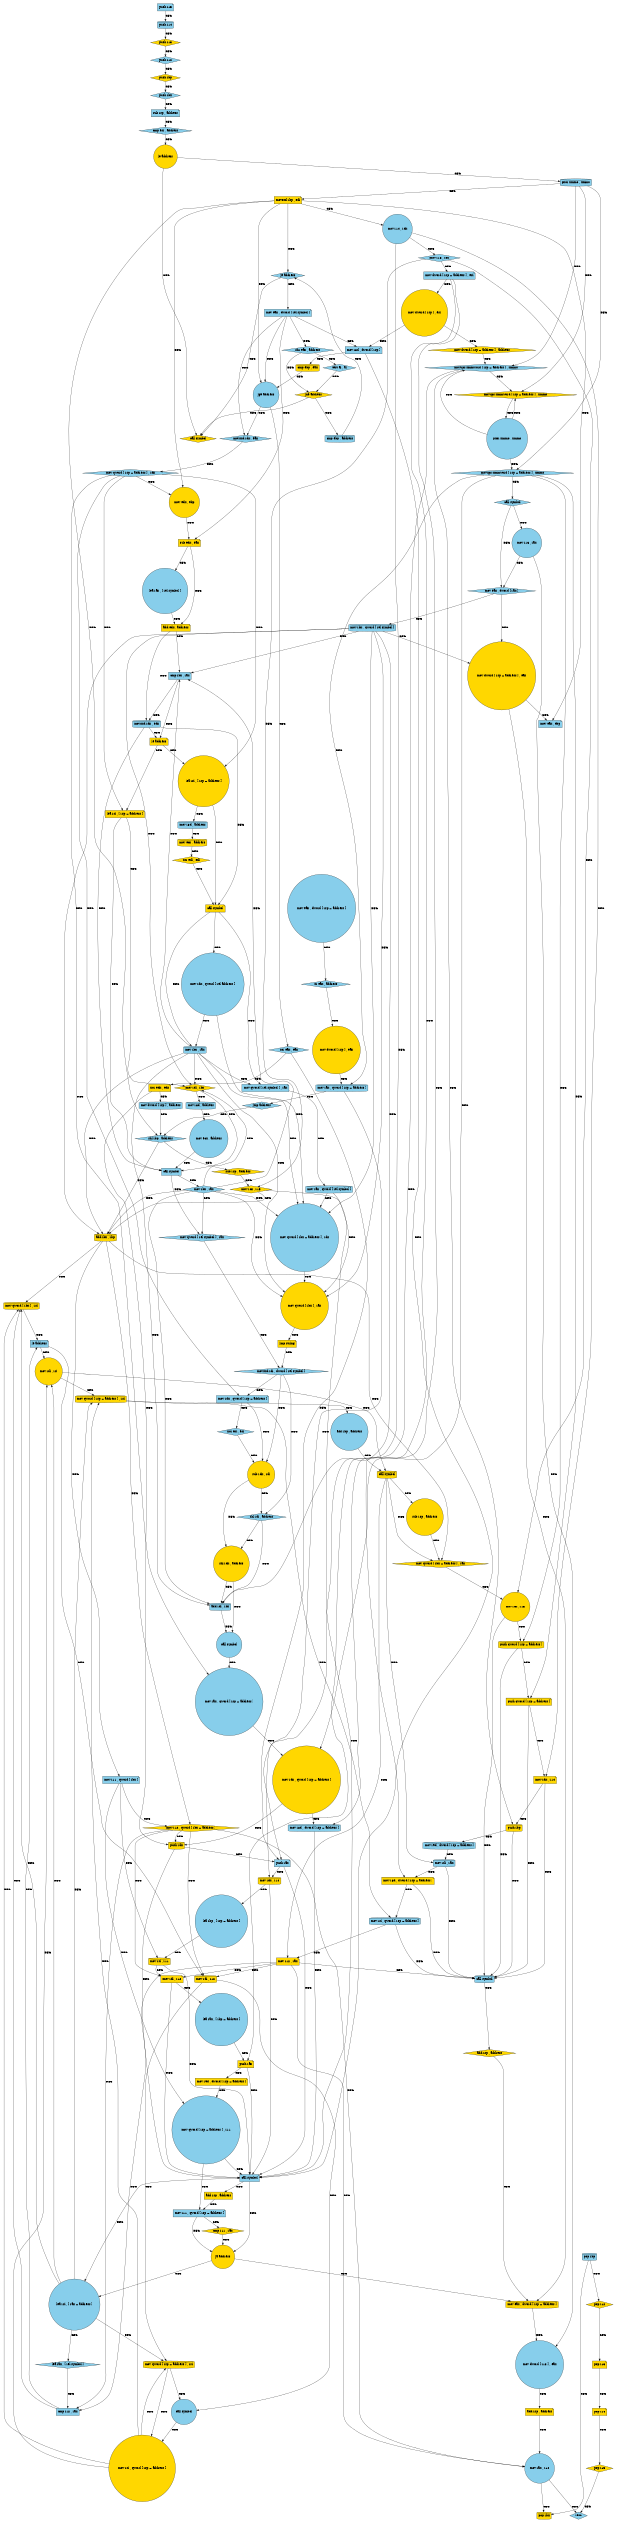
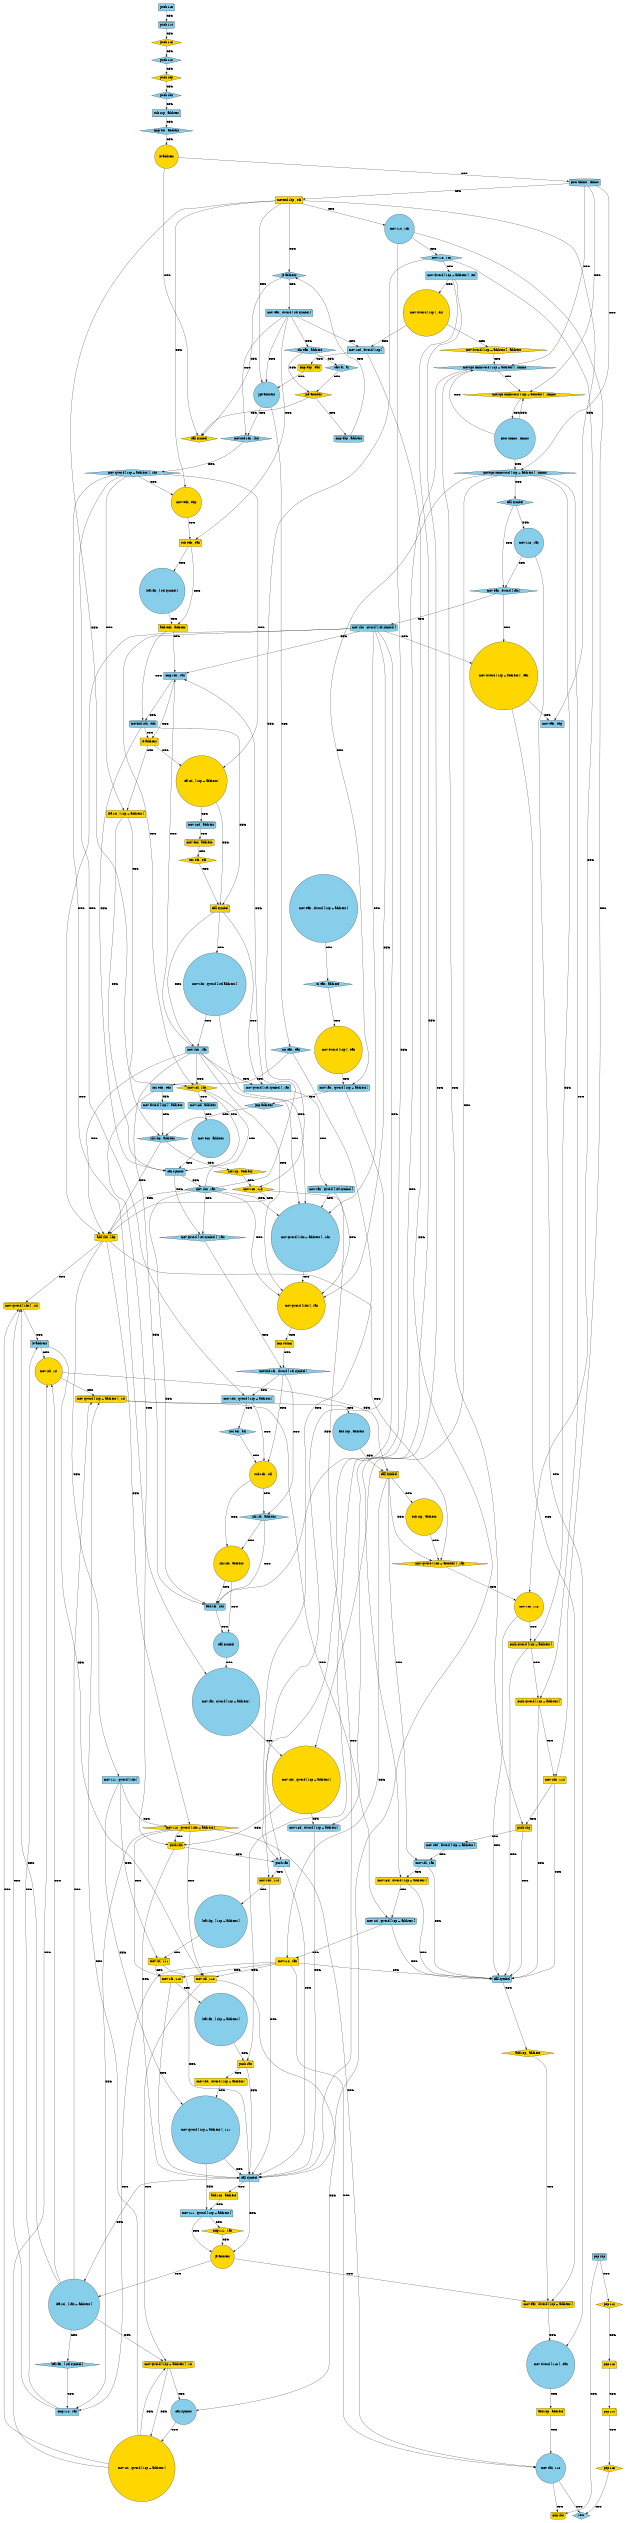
(246, 439) -> (246, 439)
(160, 1088) -> (162, 1088)
